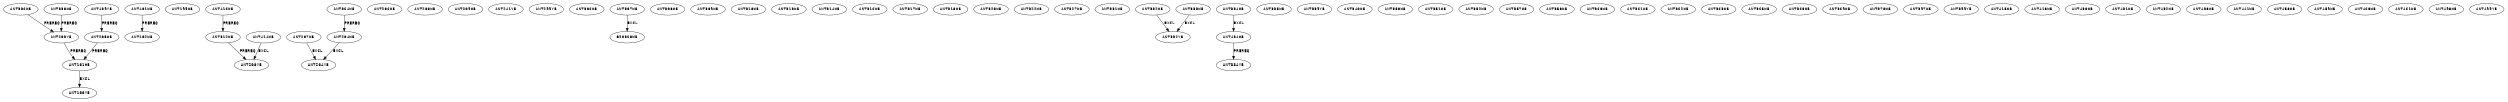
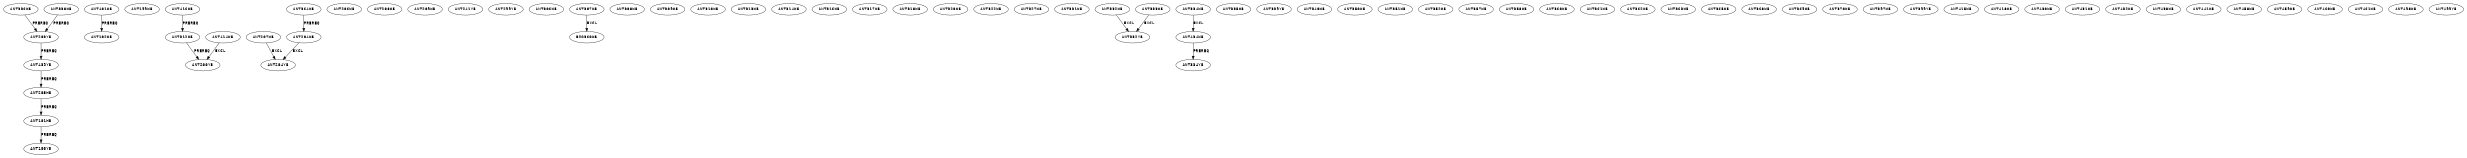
(68, 50) -> (41, 50)
(85, 79) -> (49, 135)
